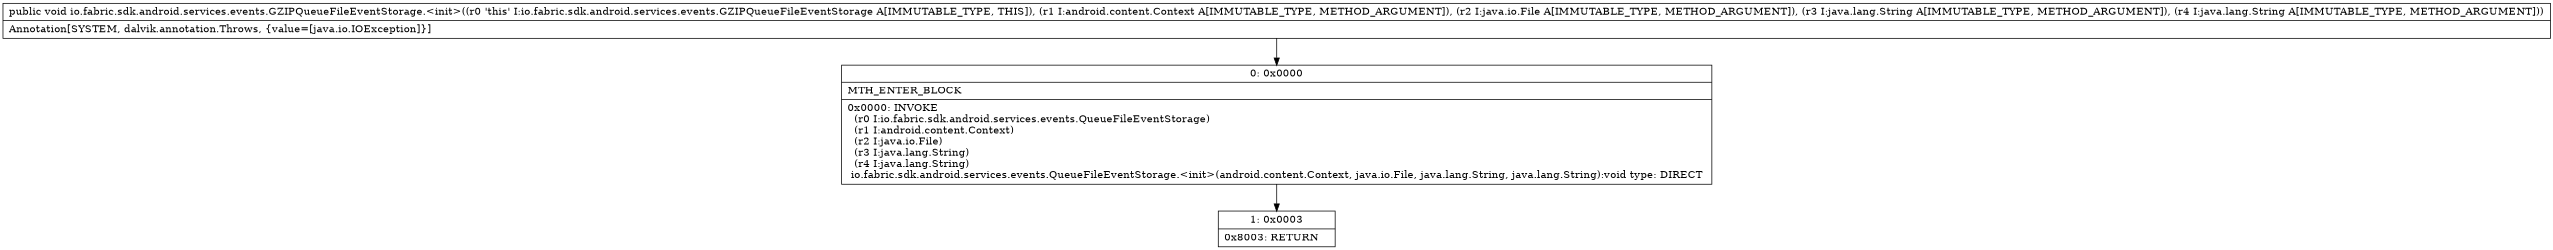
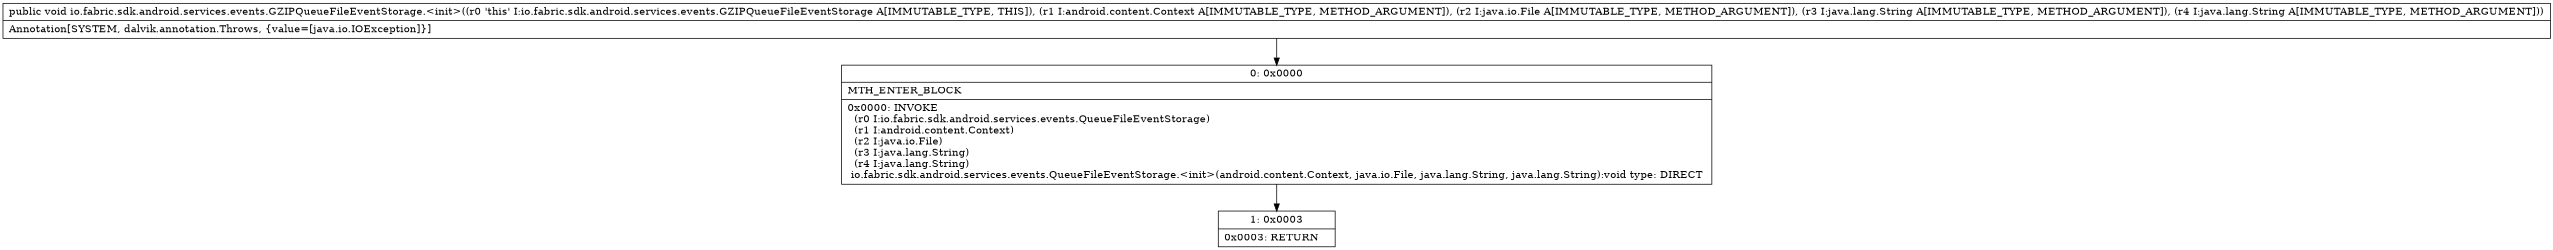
(1277, 237) -> (1277, 237)
